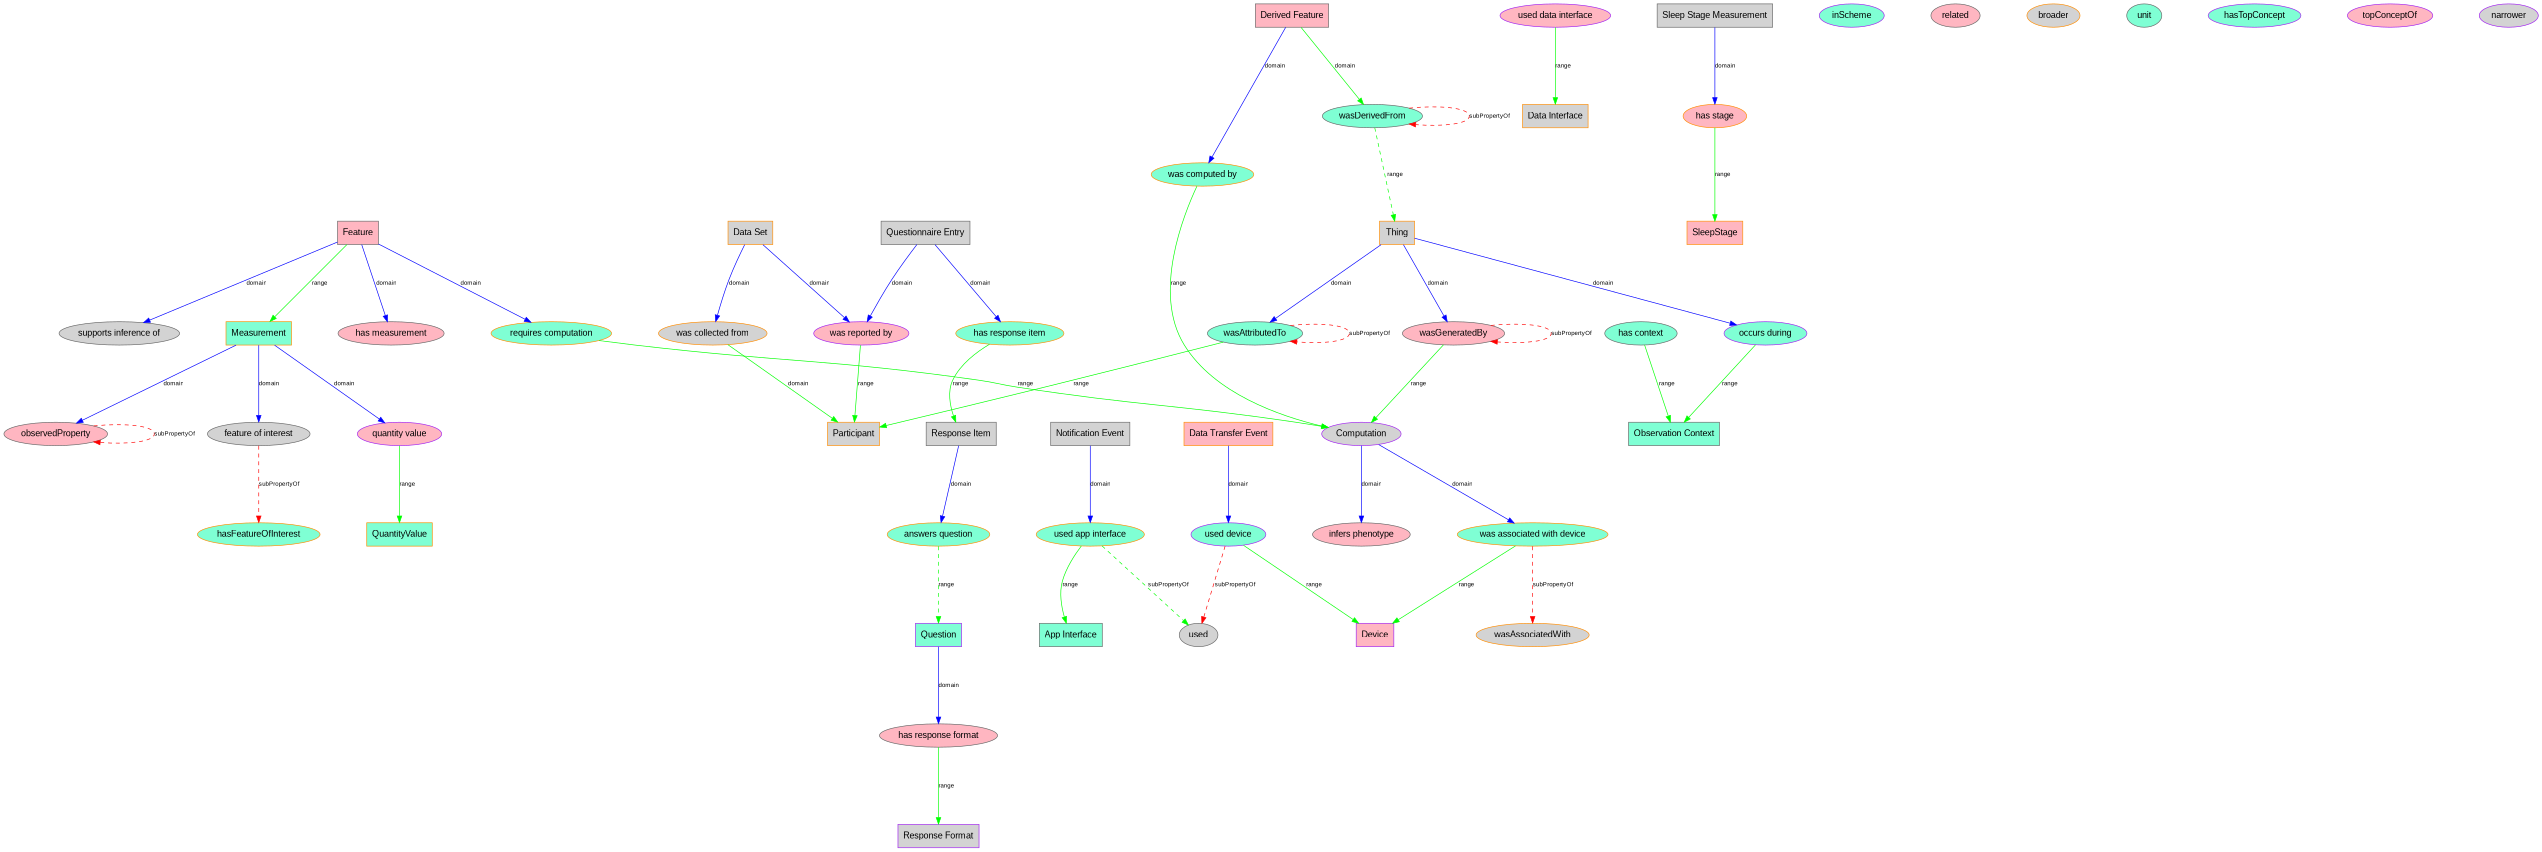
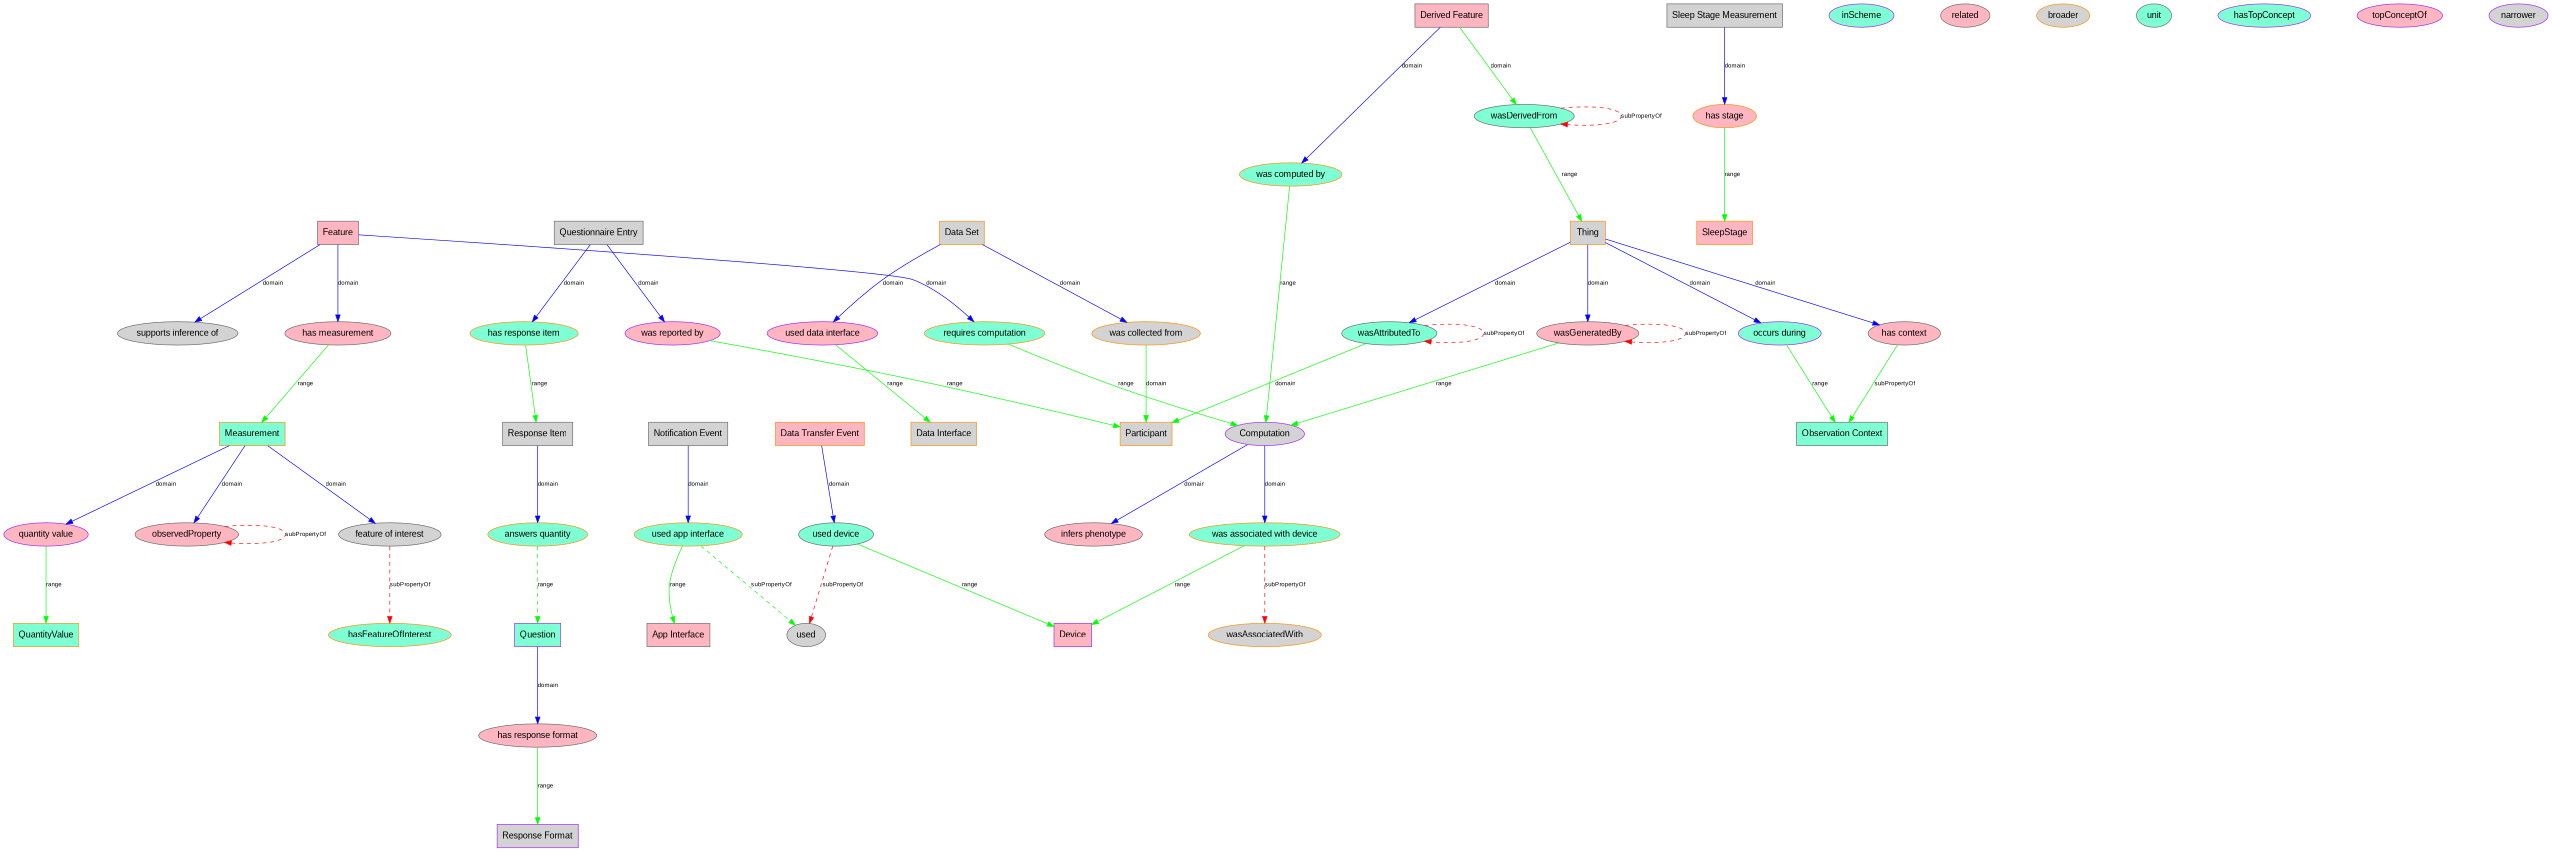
(1384, 171) -> (1554, 172)
(311, 281) -> (297, 381)
(804, 281) -> (881, 281)
none -> (1739, 281)
(1641, 333) -> (1904, 333)
(1081, 384) -> (1286, 384)
(1667, 384) -> (1895, 384)
(938, 534) -> (538, 534)
(1228, 534) -> (836, 534)
(1071, 635) -> (678, 635)
